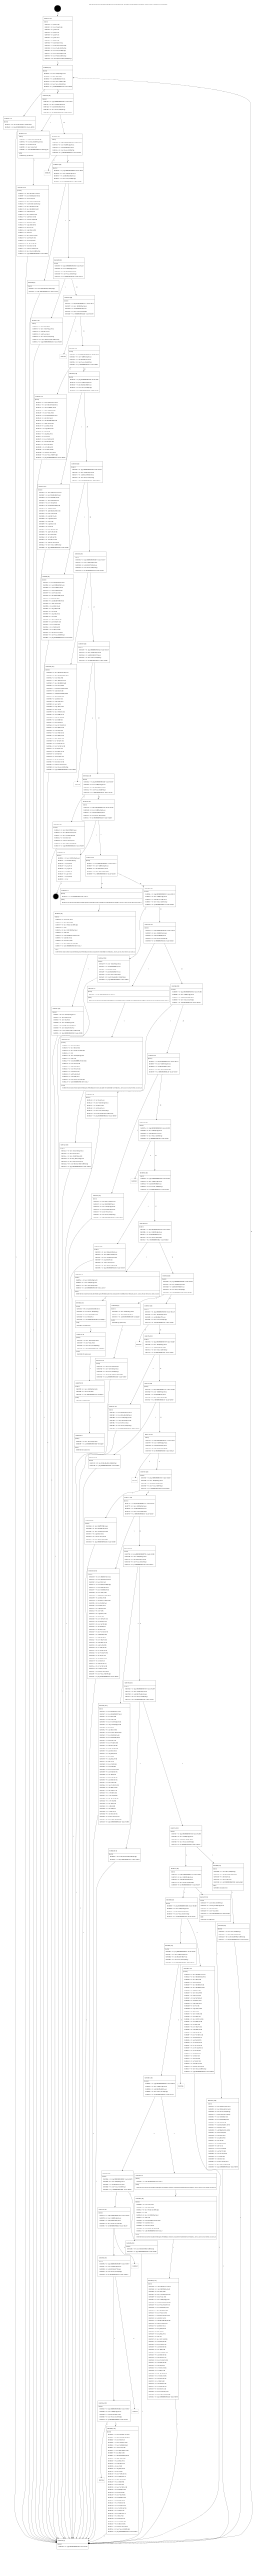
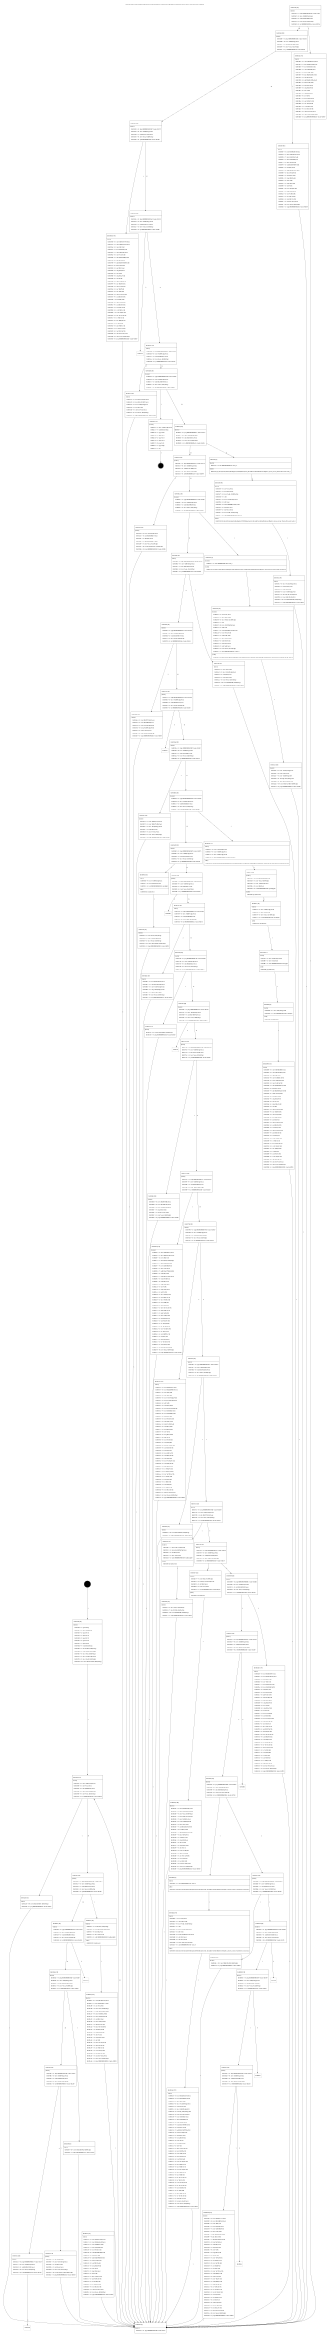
(84, 357) -> none
none -> (278, 1116)
